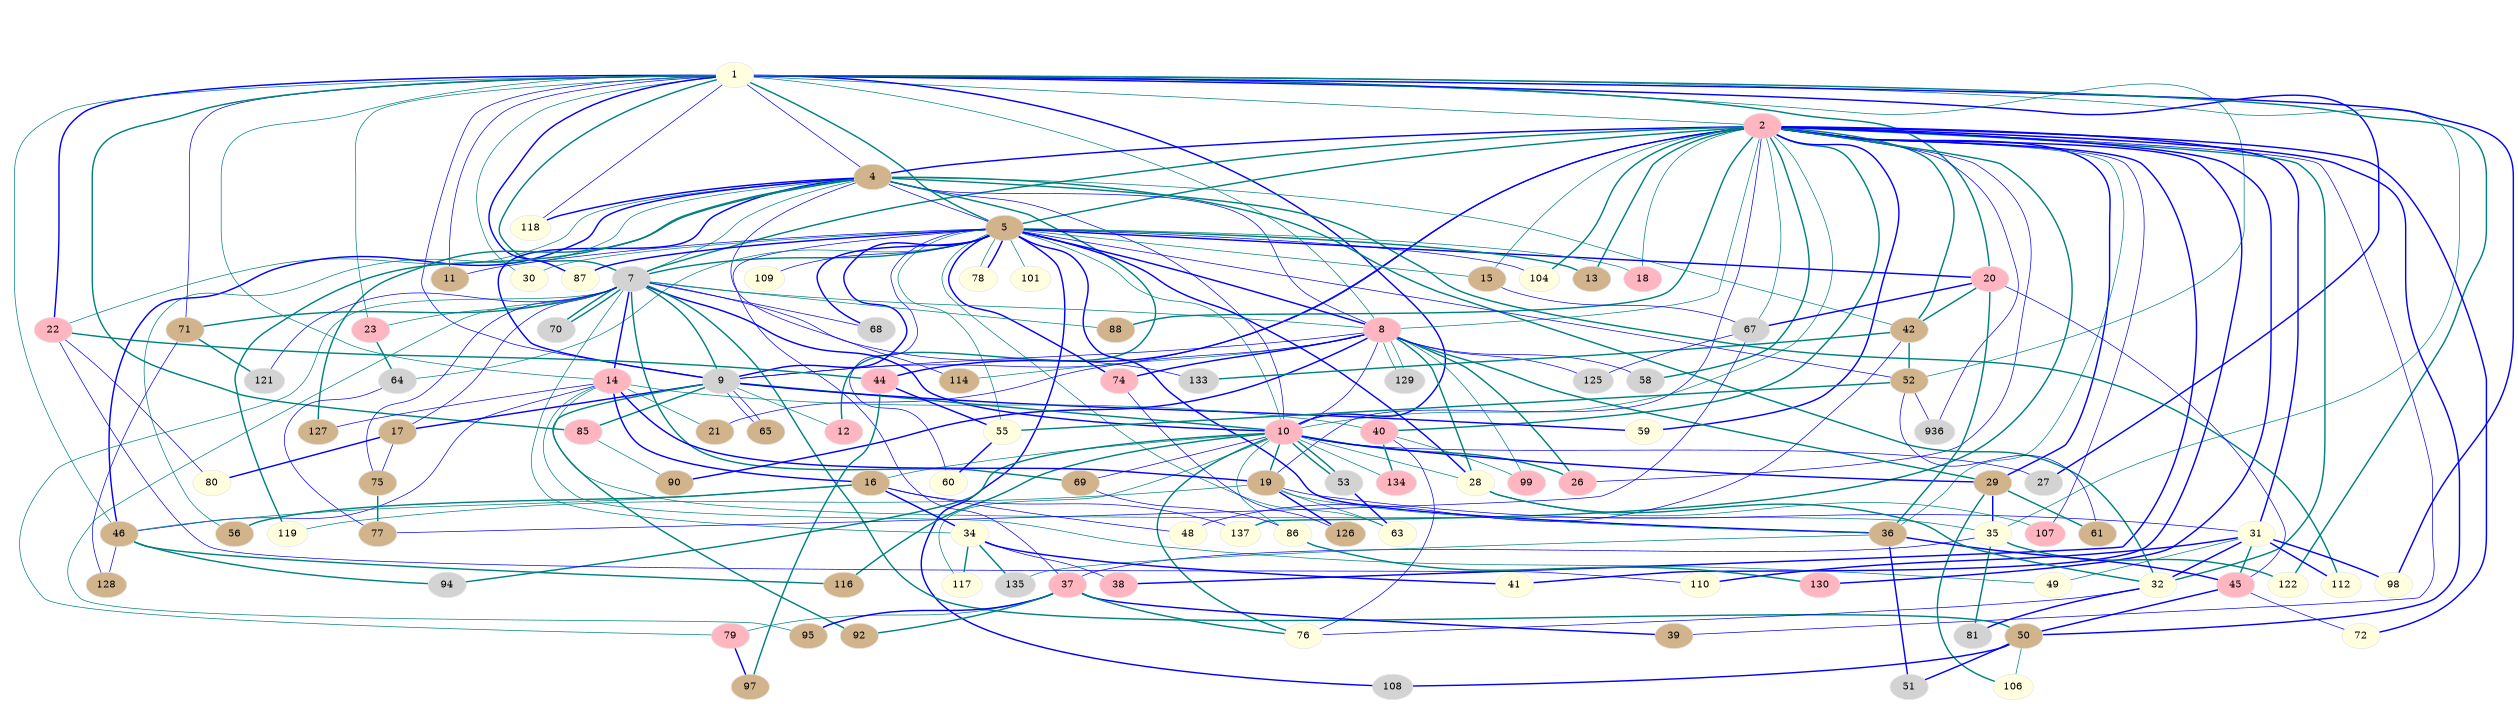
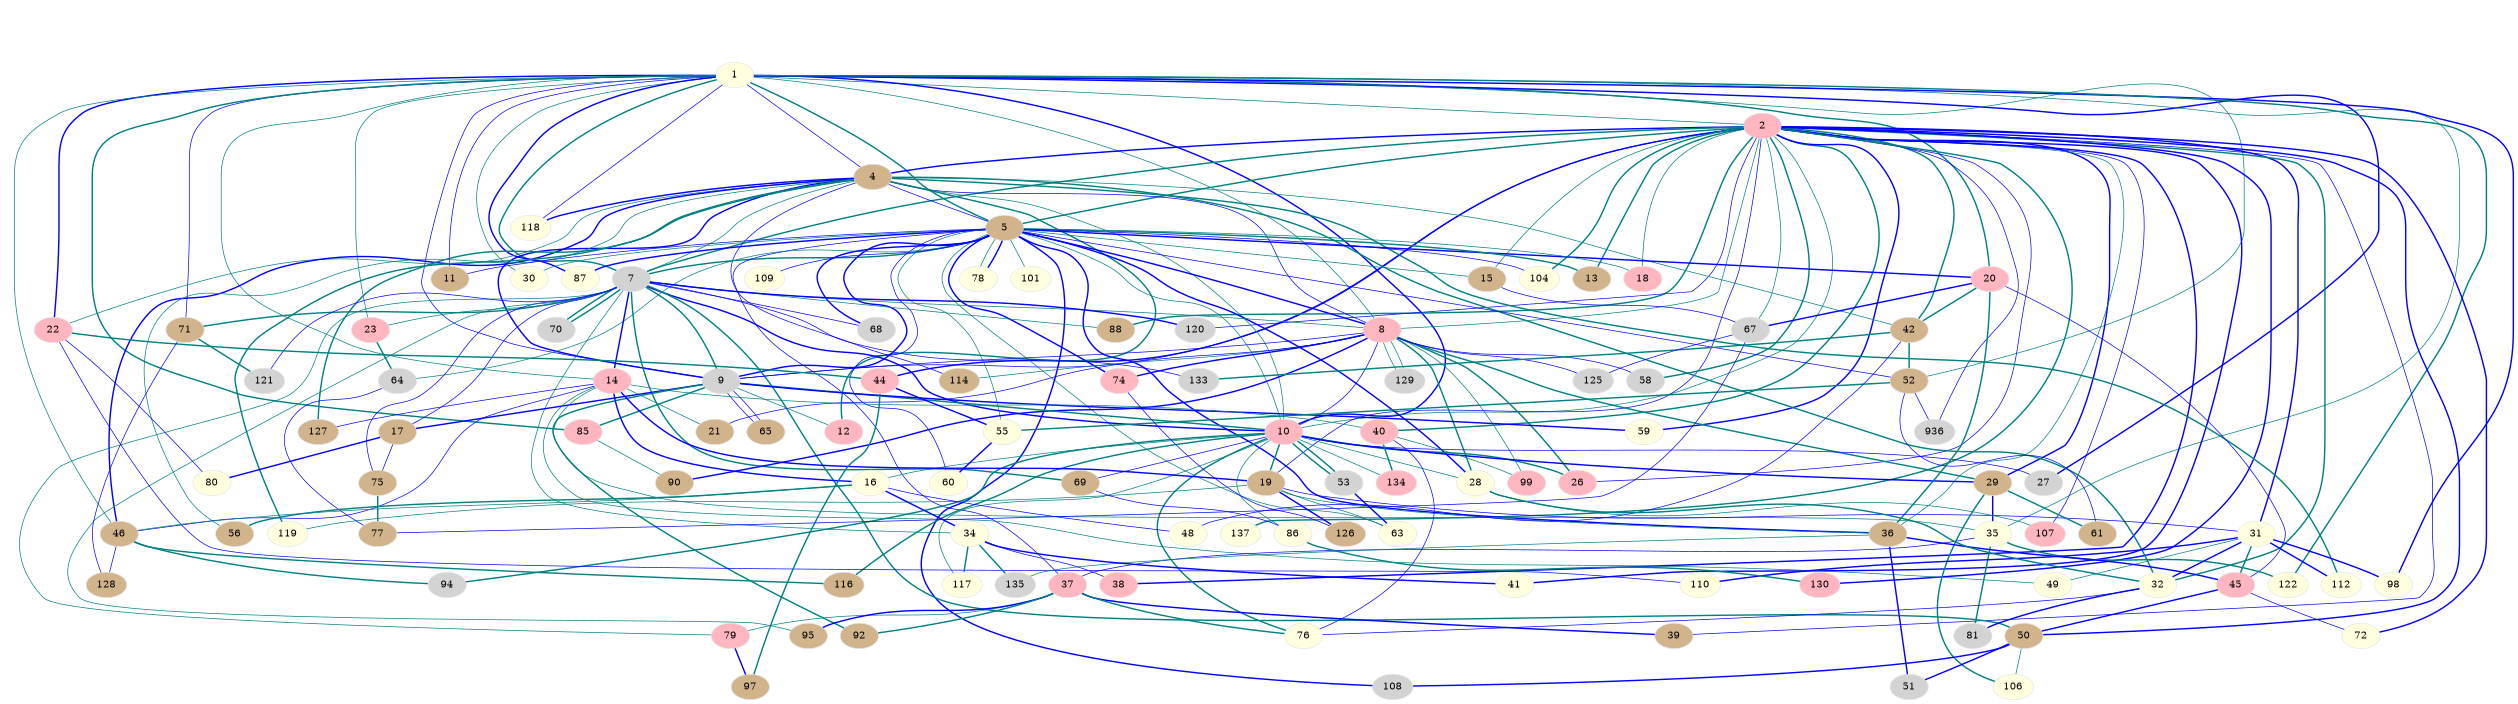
(1085, 223) -> (1085, 223)
none -> (1195, 330)
(871, 483) -> (871, 483)
(1074, 504) -> none
